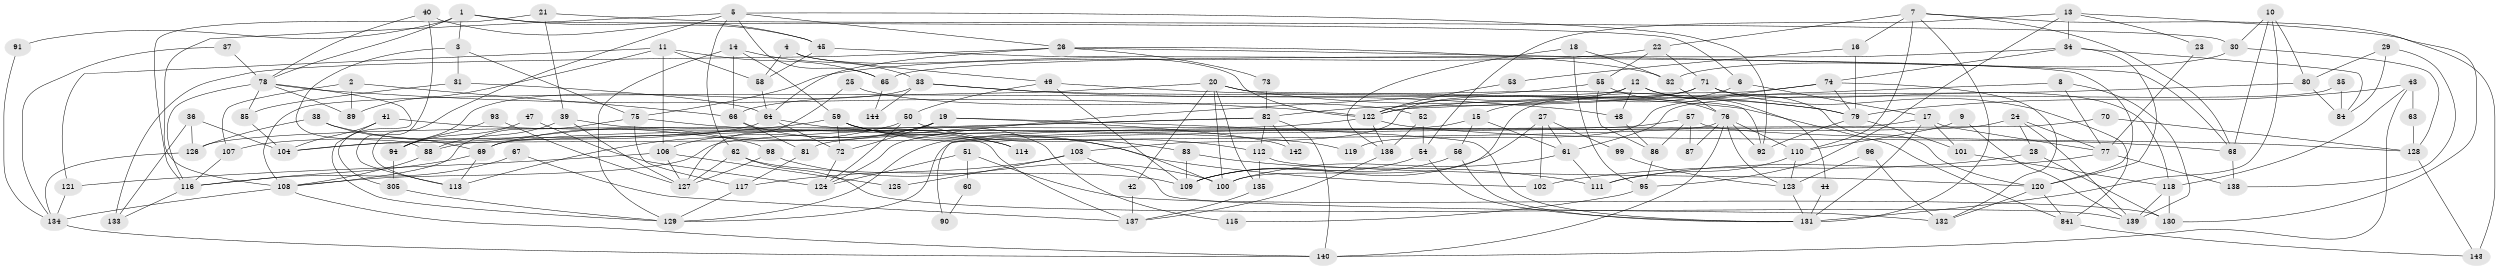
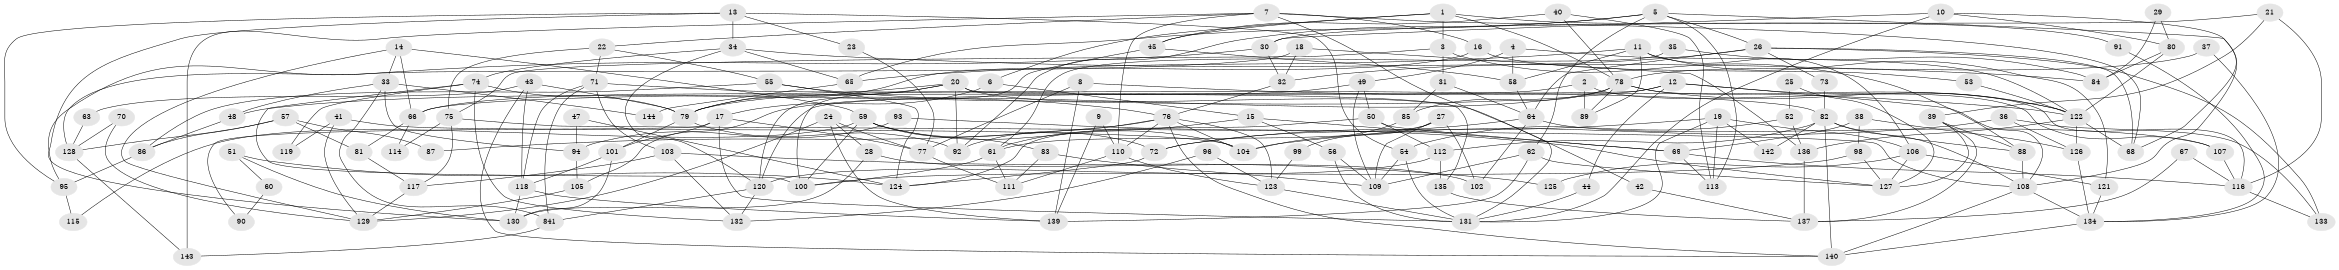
(394, 187) -> (577, 187)
(2234, 187) -> none
none -> (583, 204)
